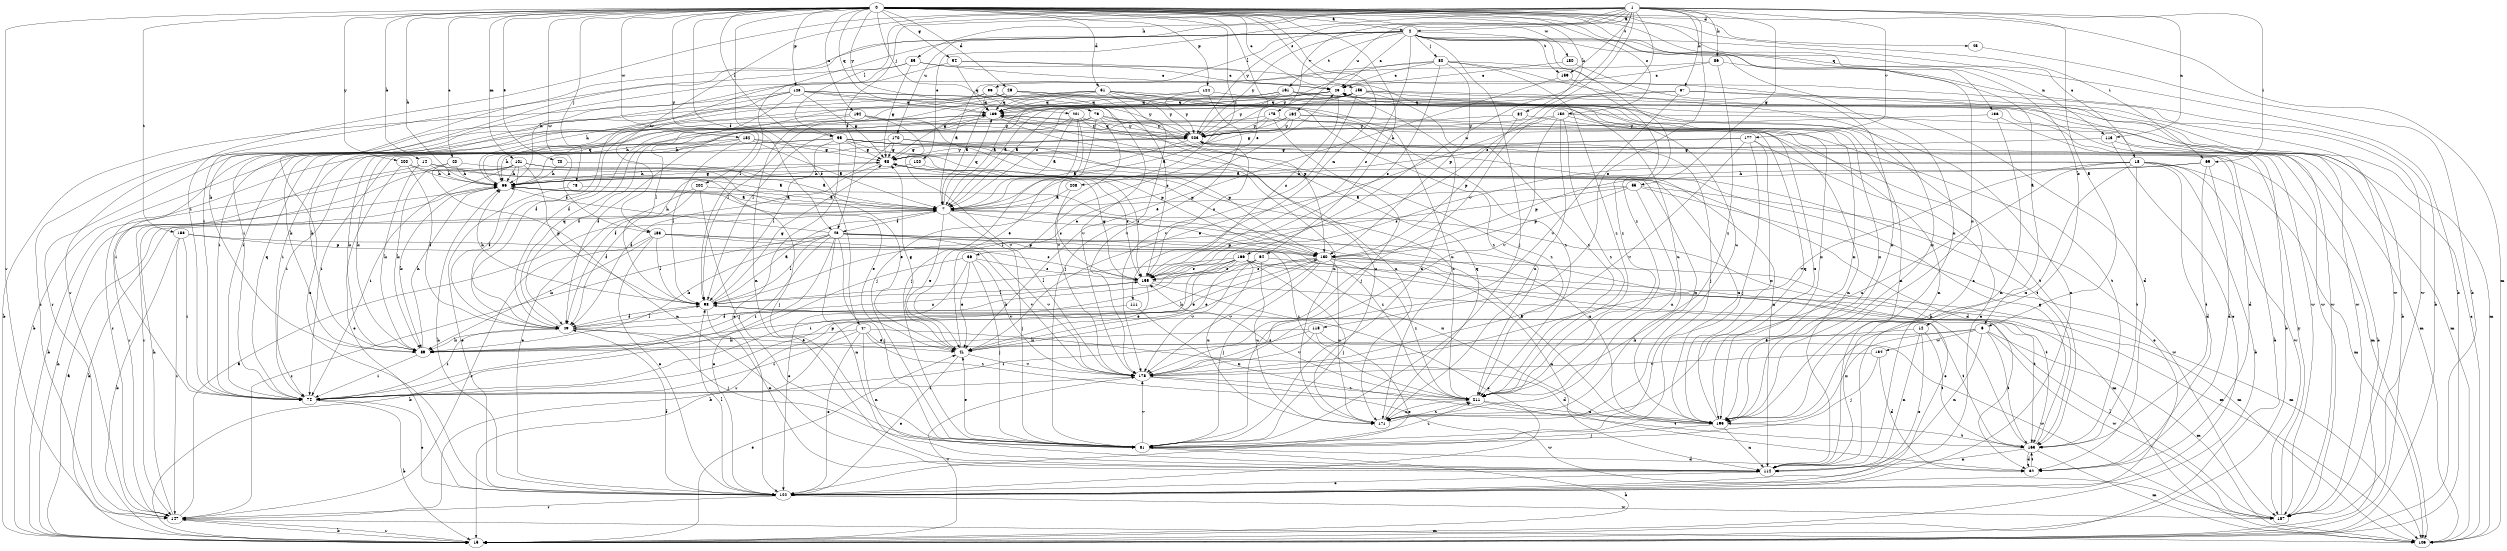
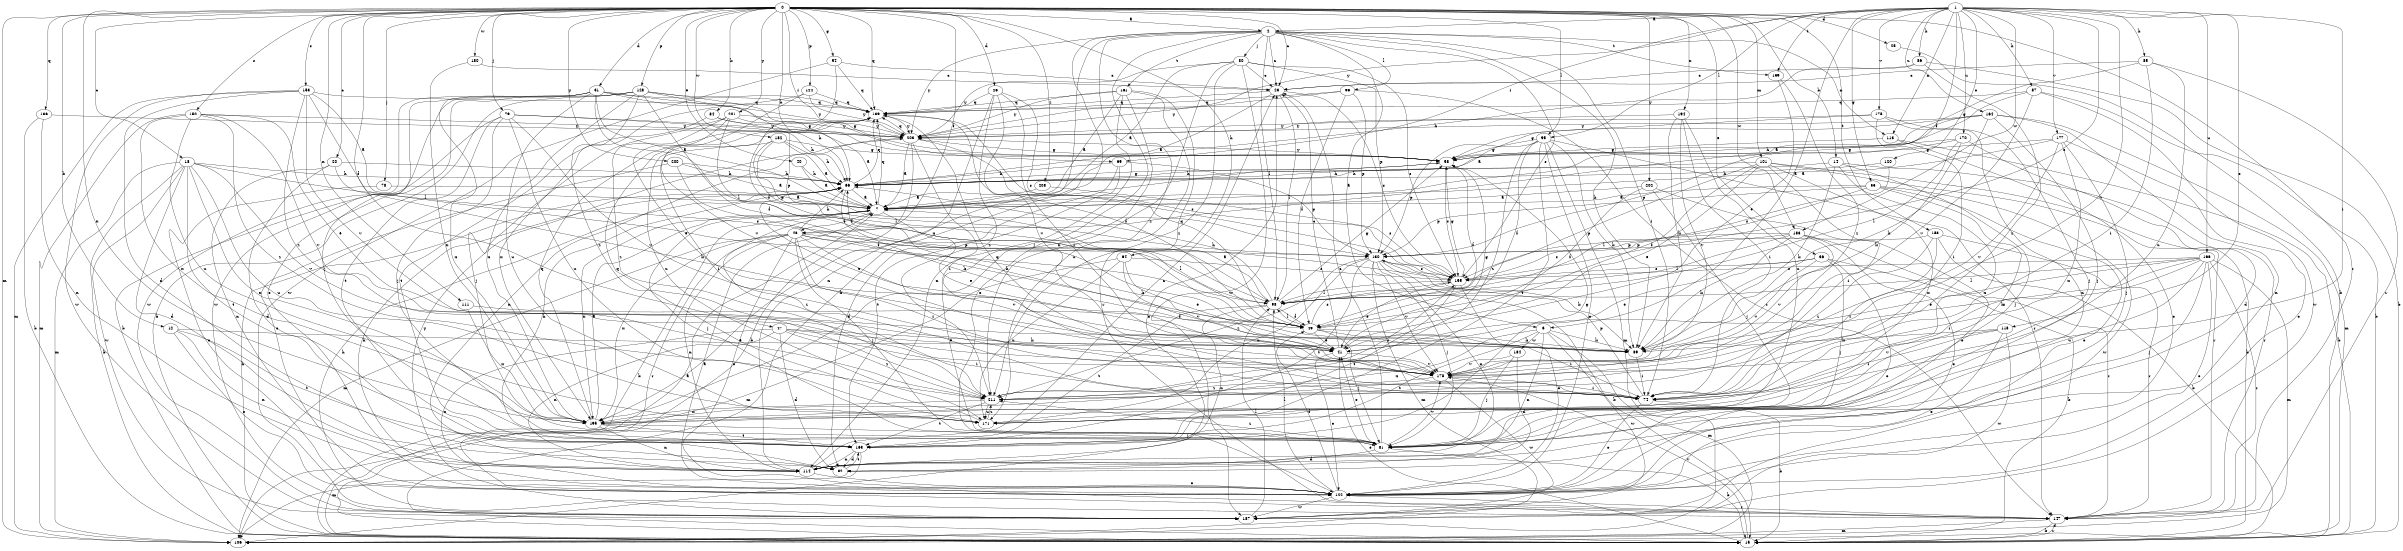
(802, 112) -> none
(1037, 150) -> (1777, 150)
